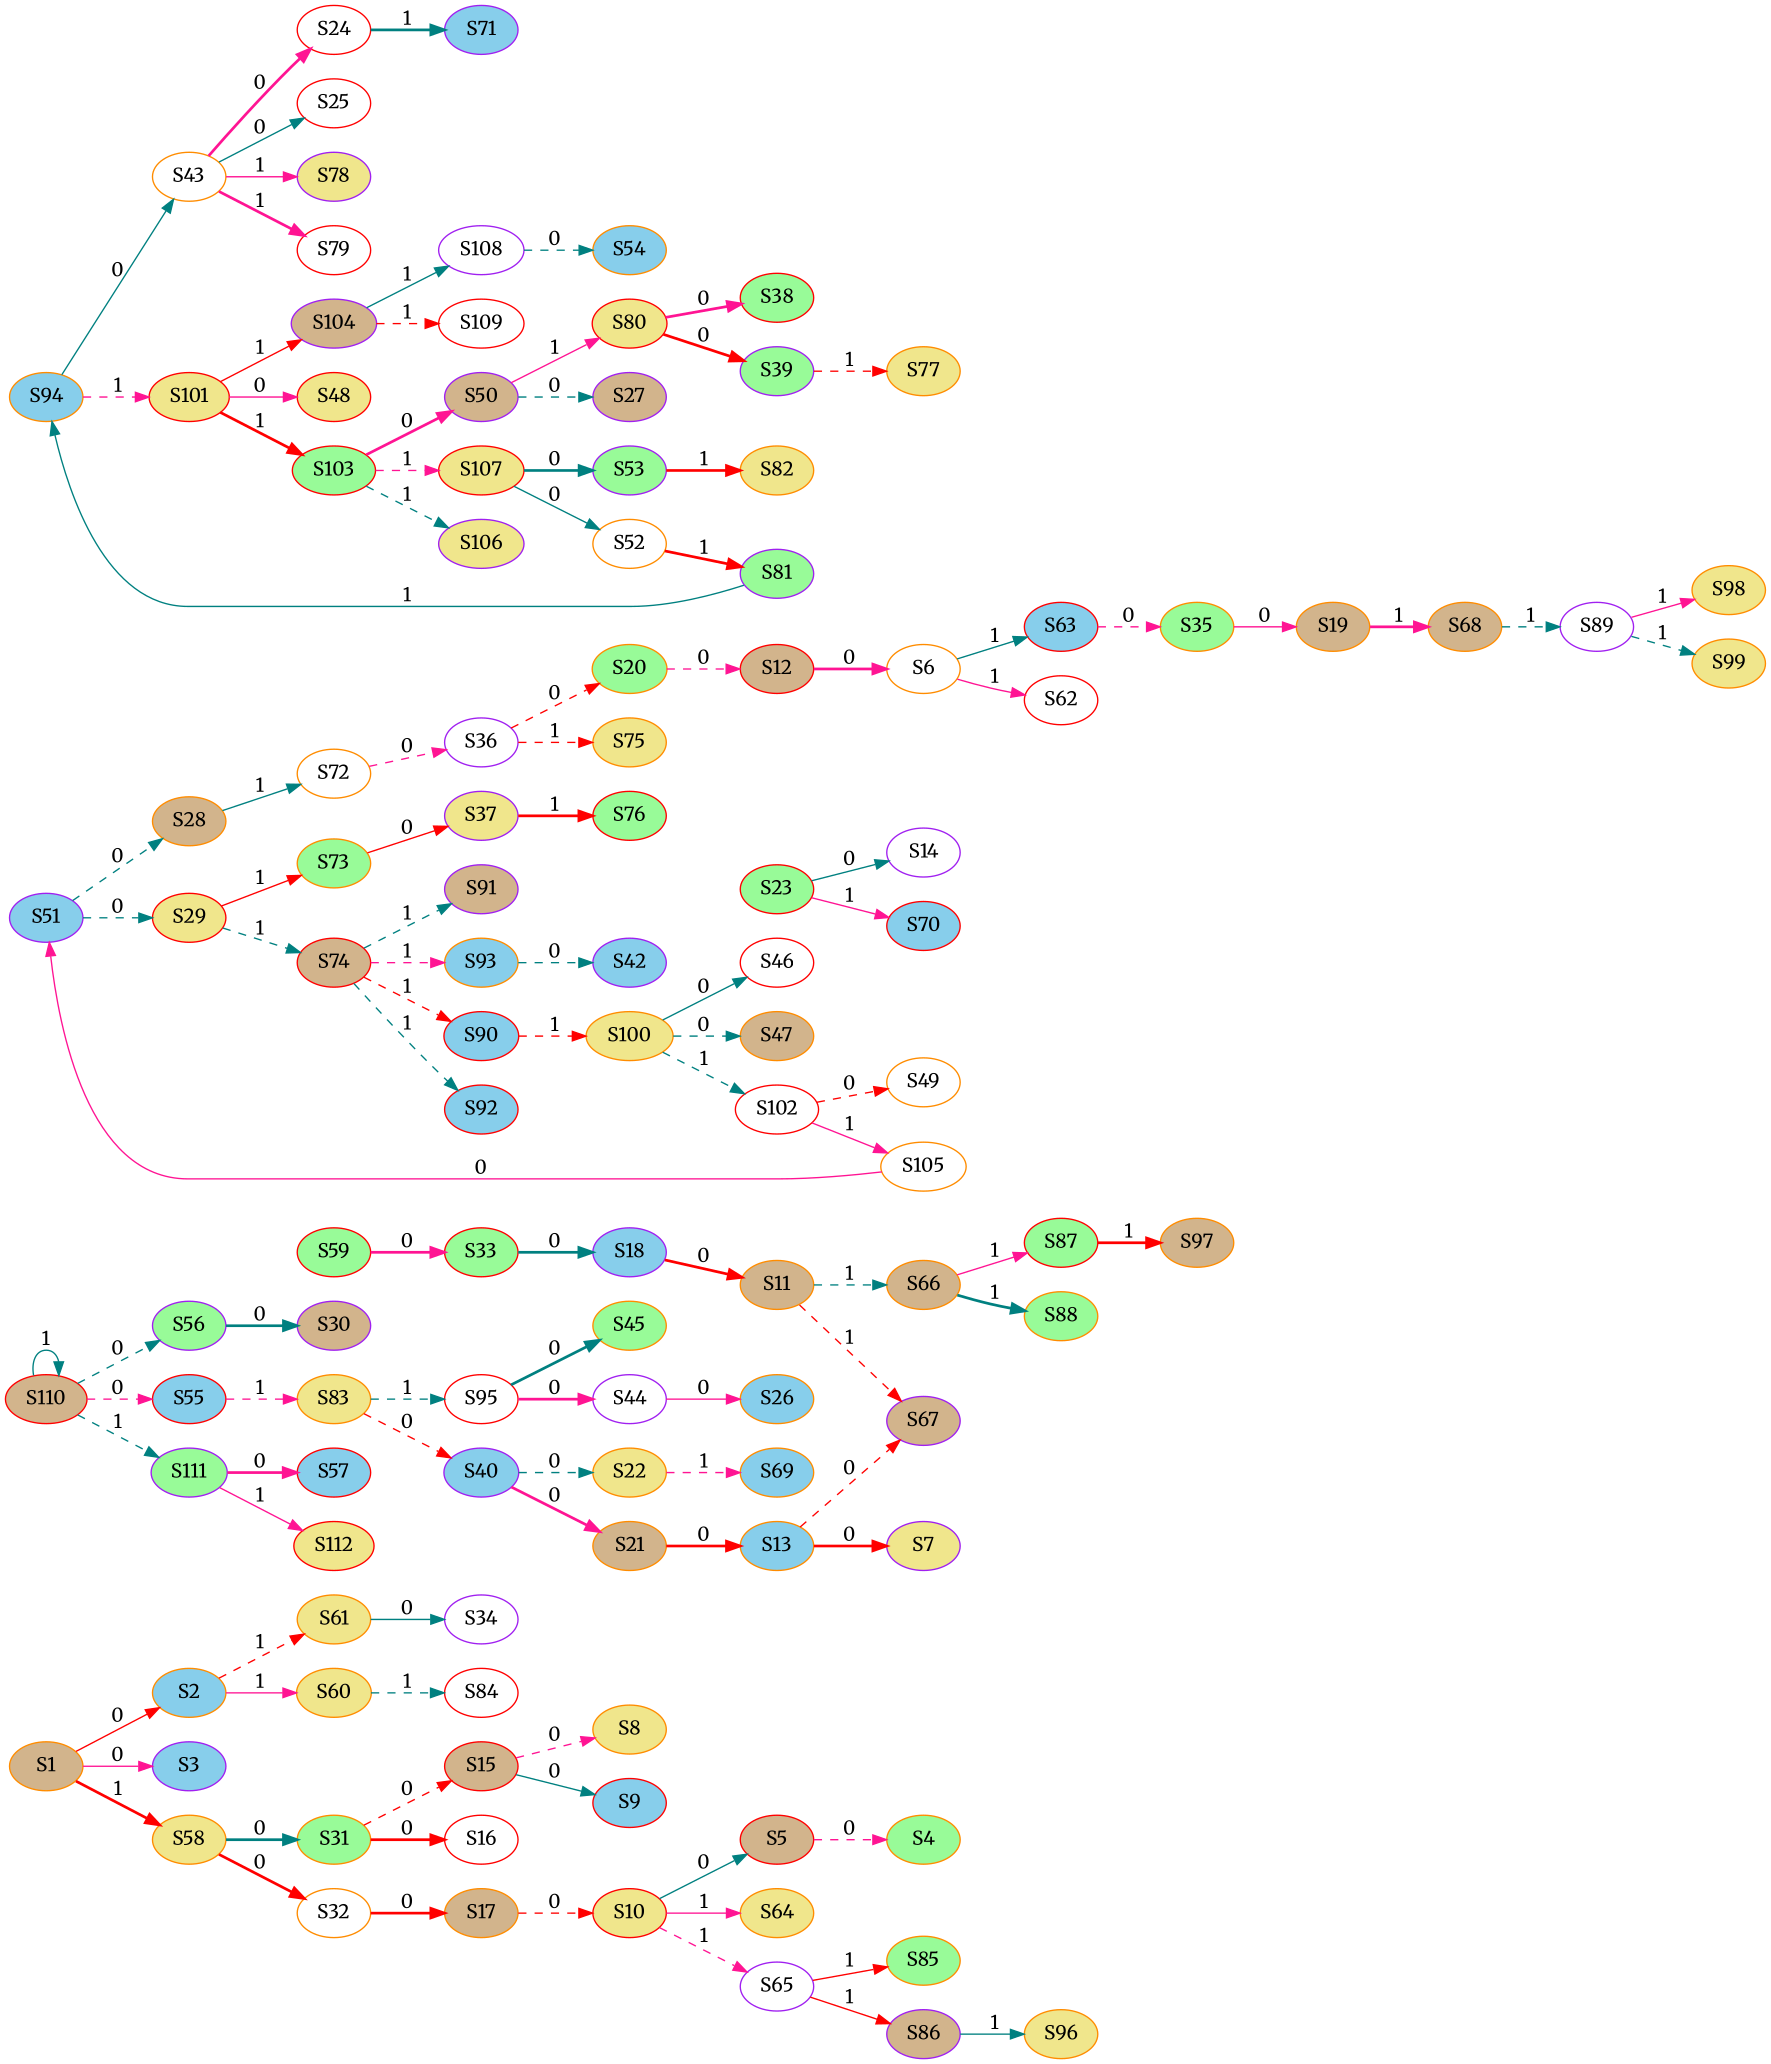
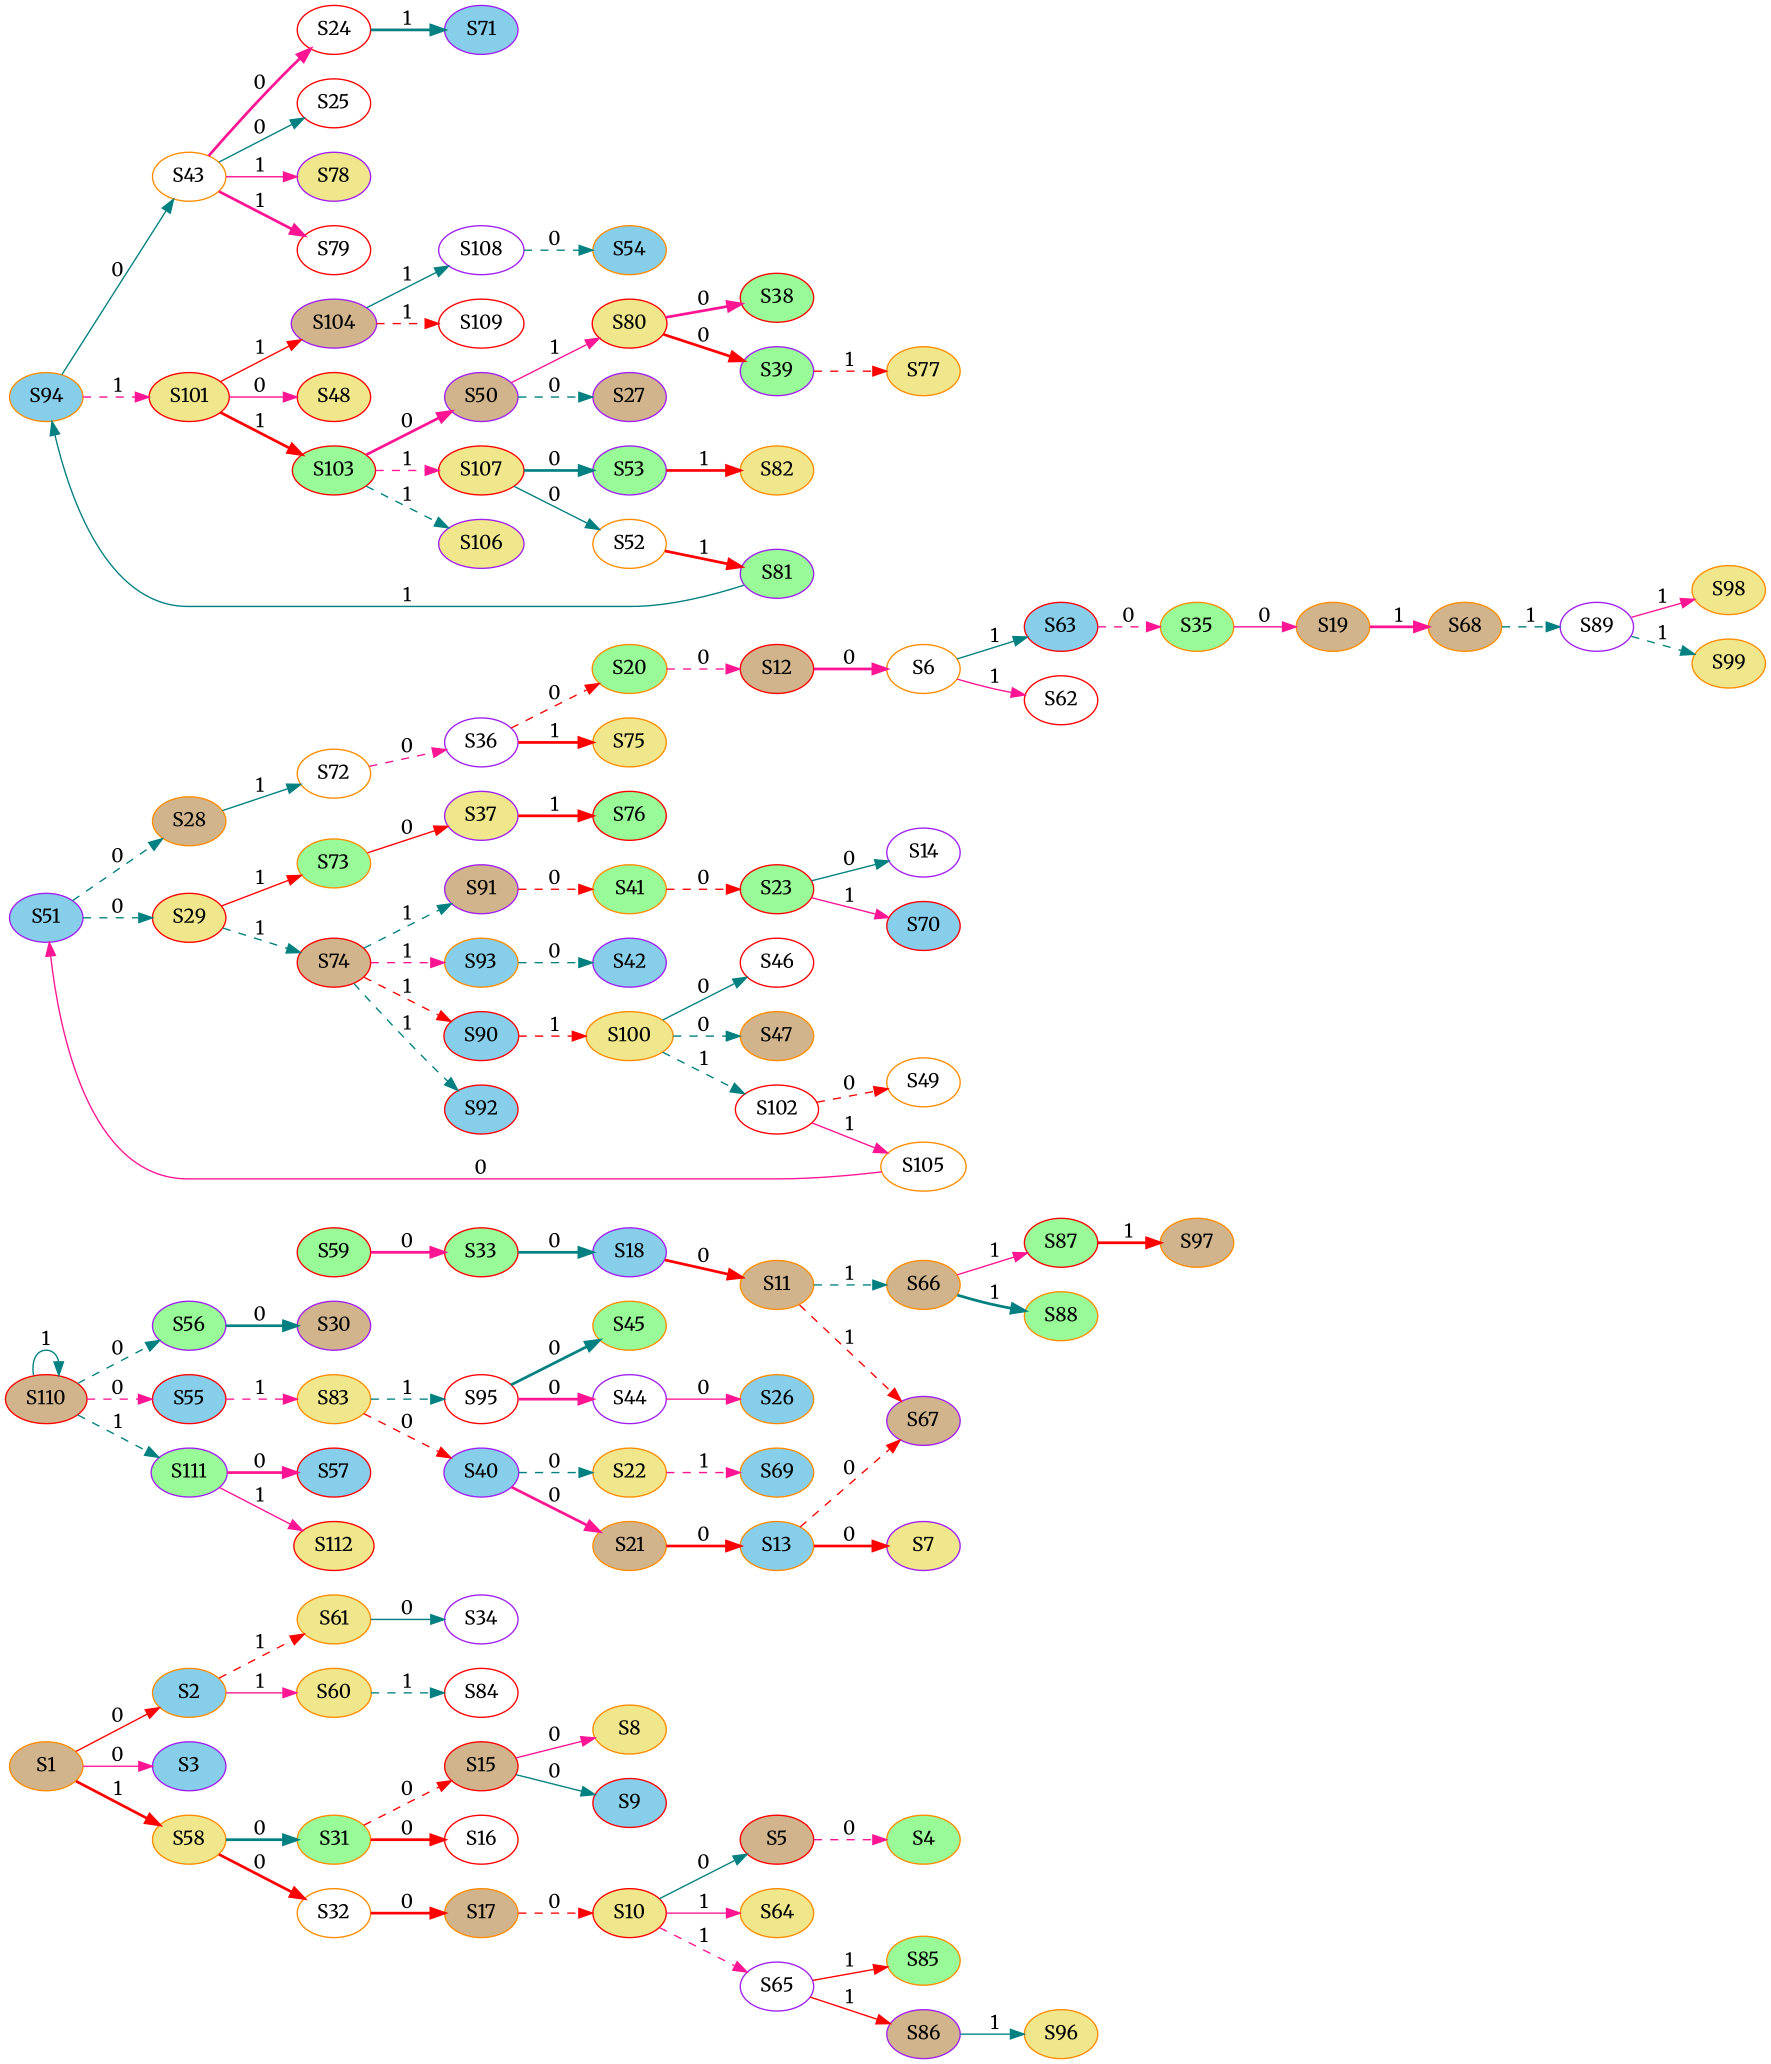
(548, 742) -> (548, 742)
none -> (630, 889)
(549, 1750) -> (549, 1750)
